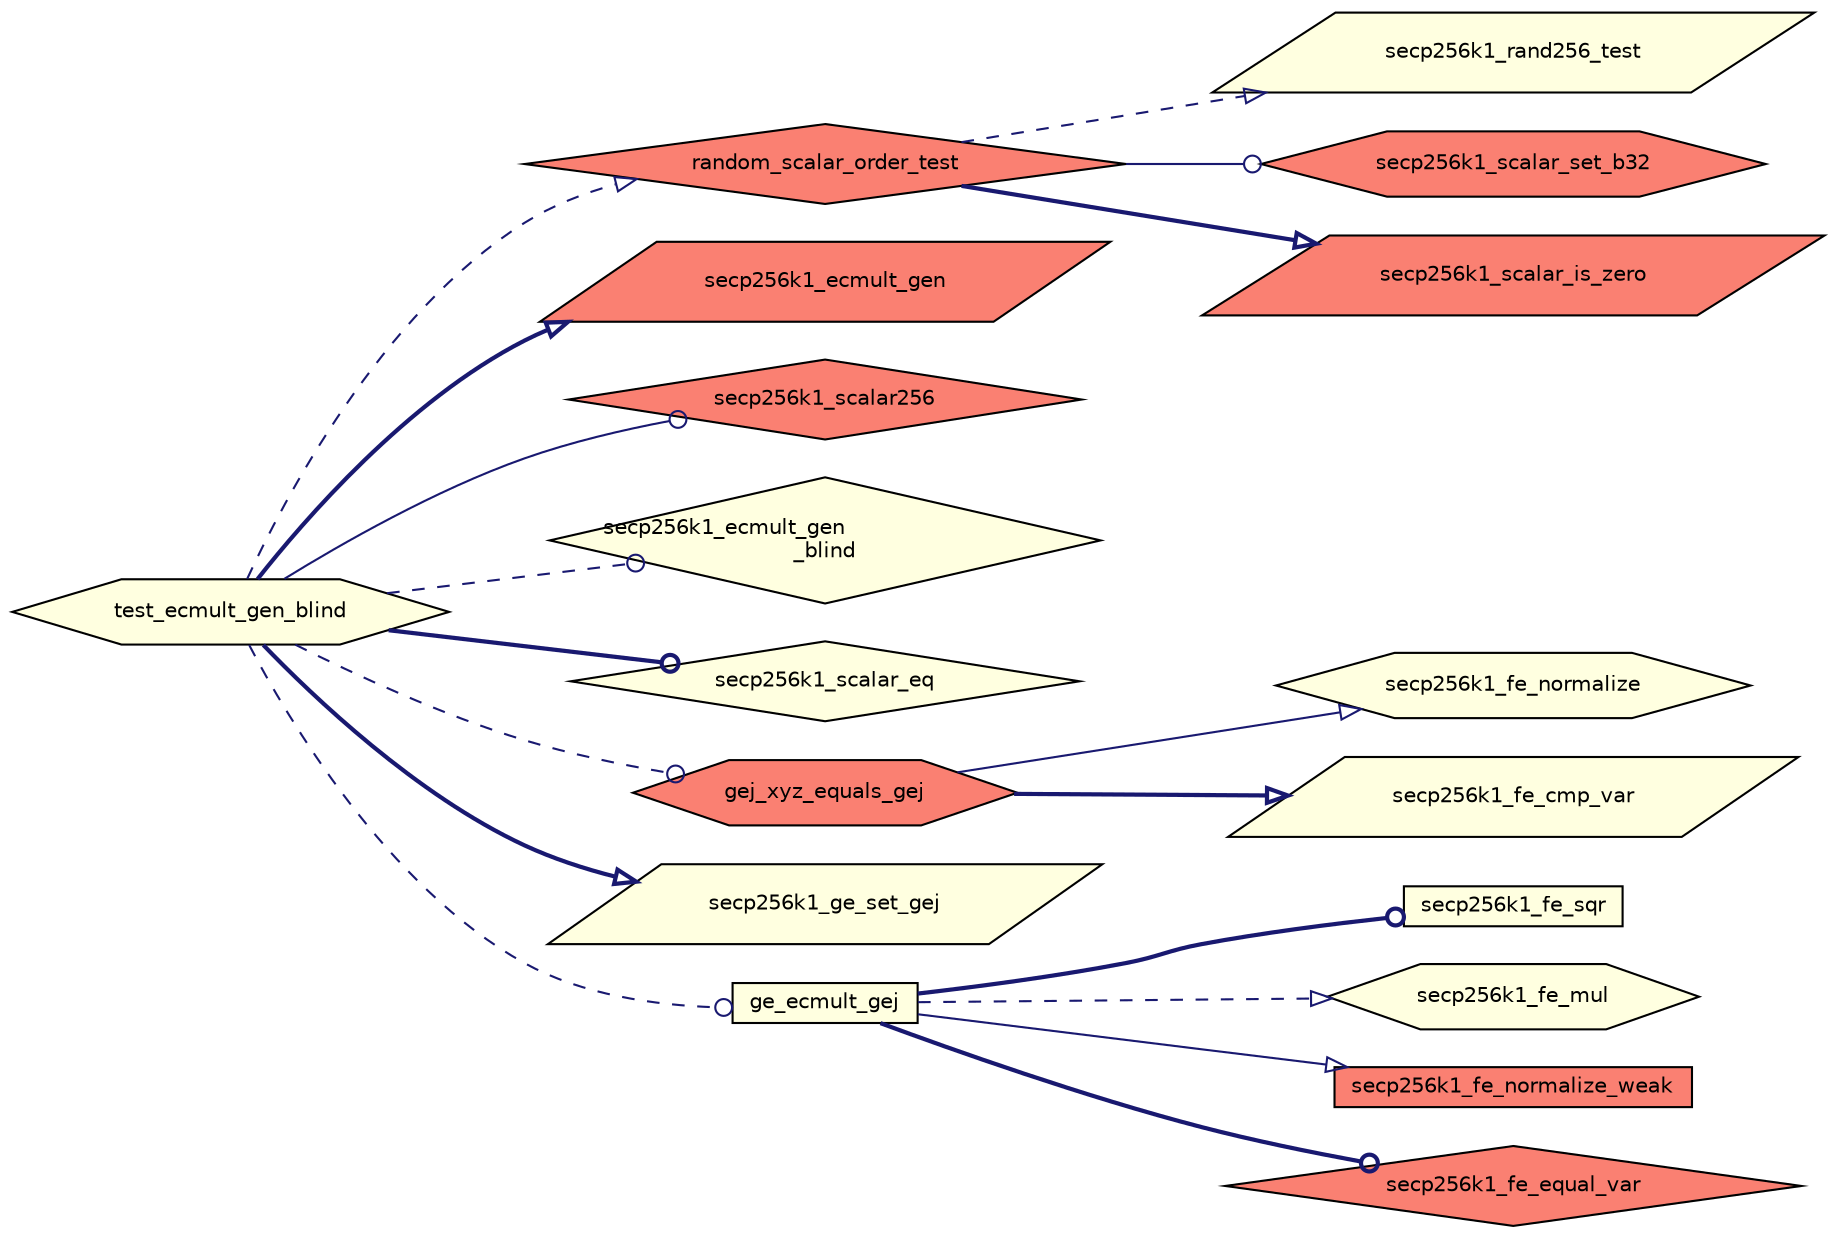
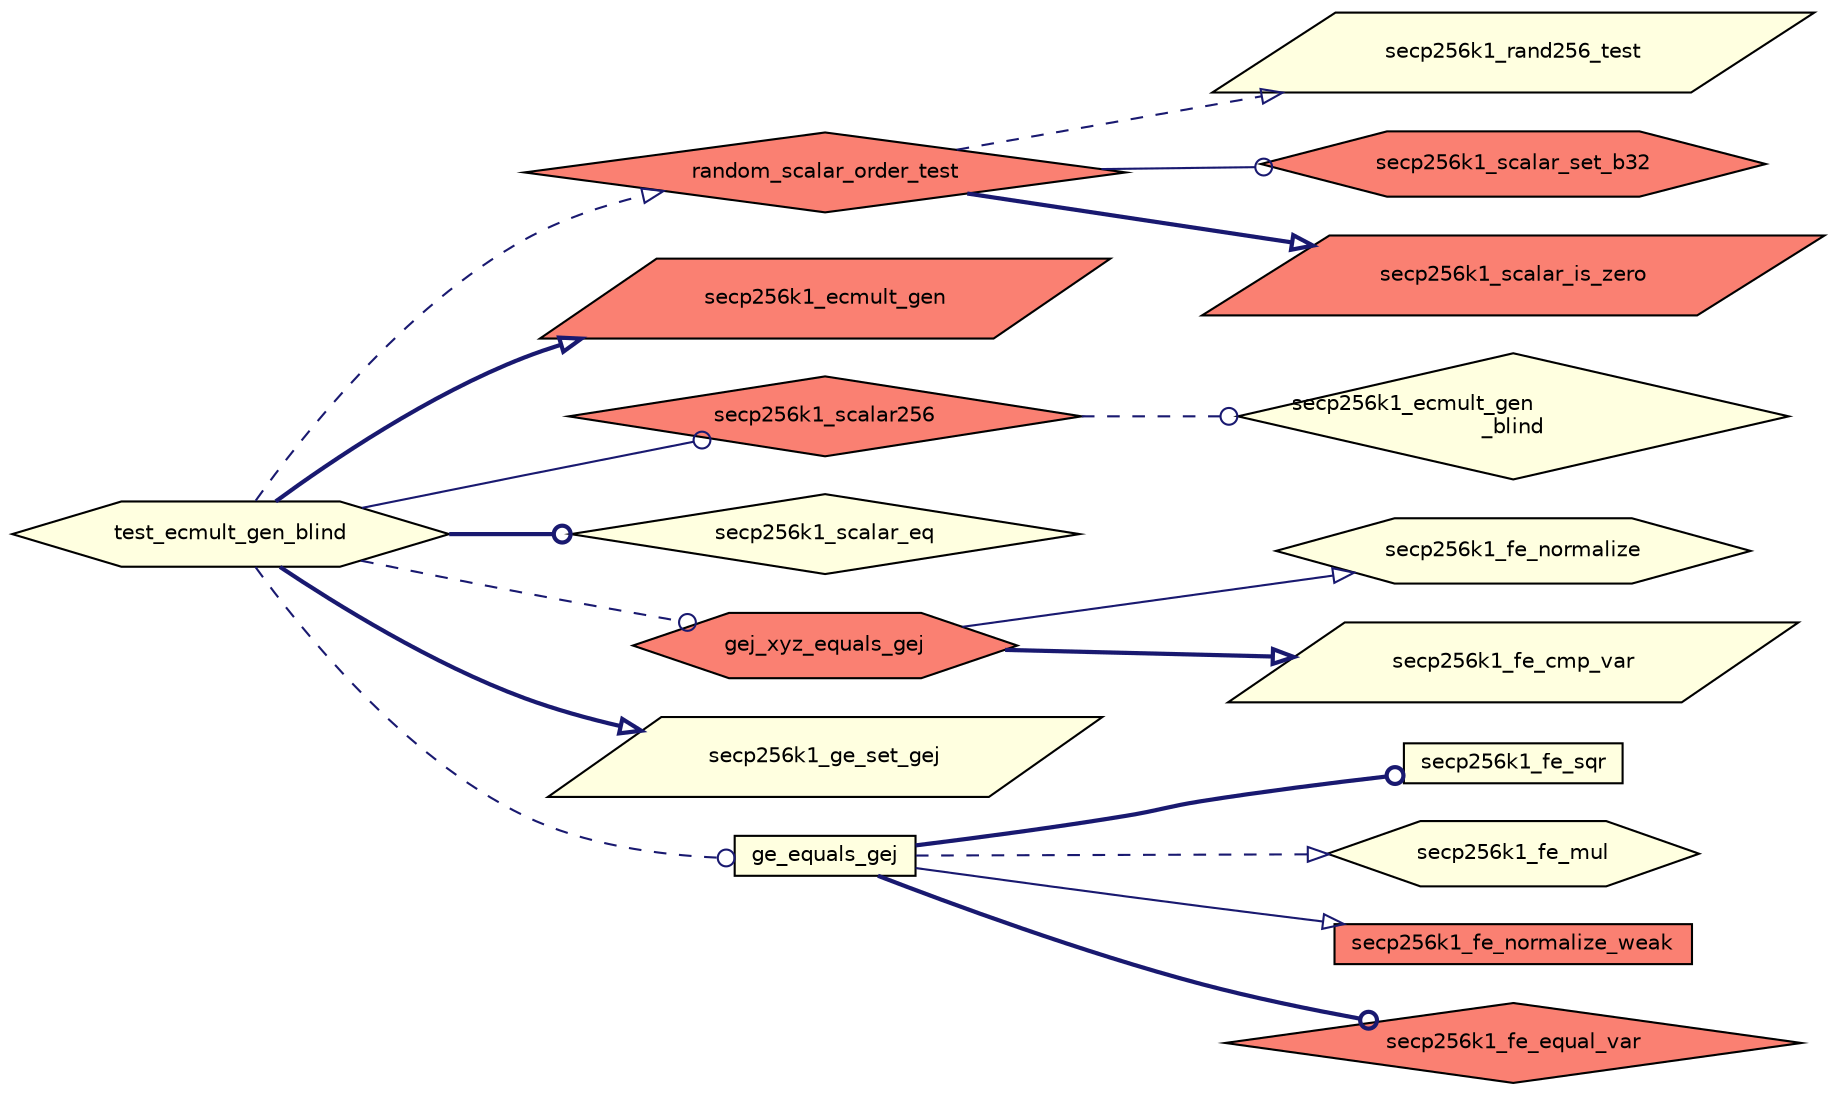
(507, 579) -> (1151, 416)
(825, 1003) -> (825, 856)
